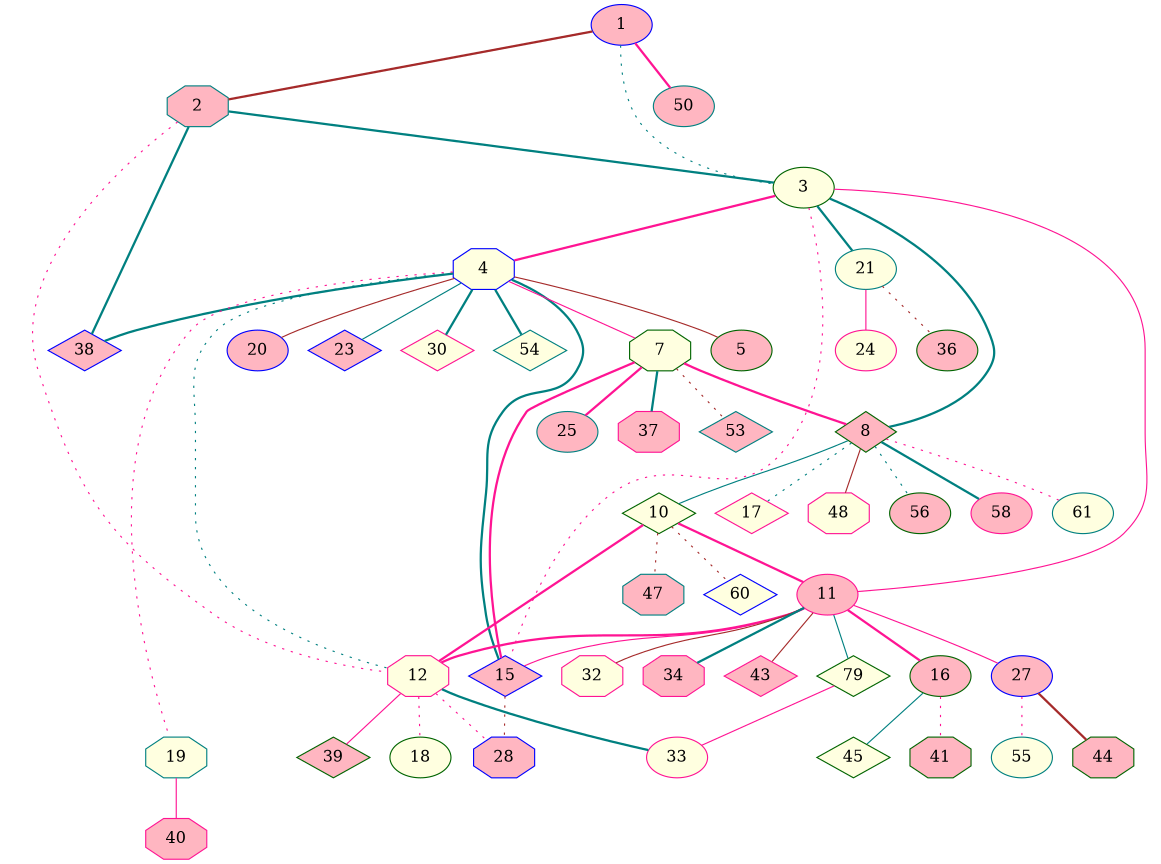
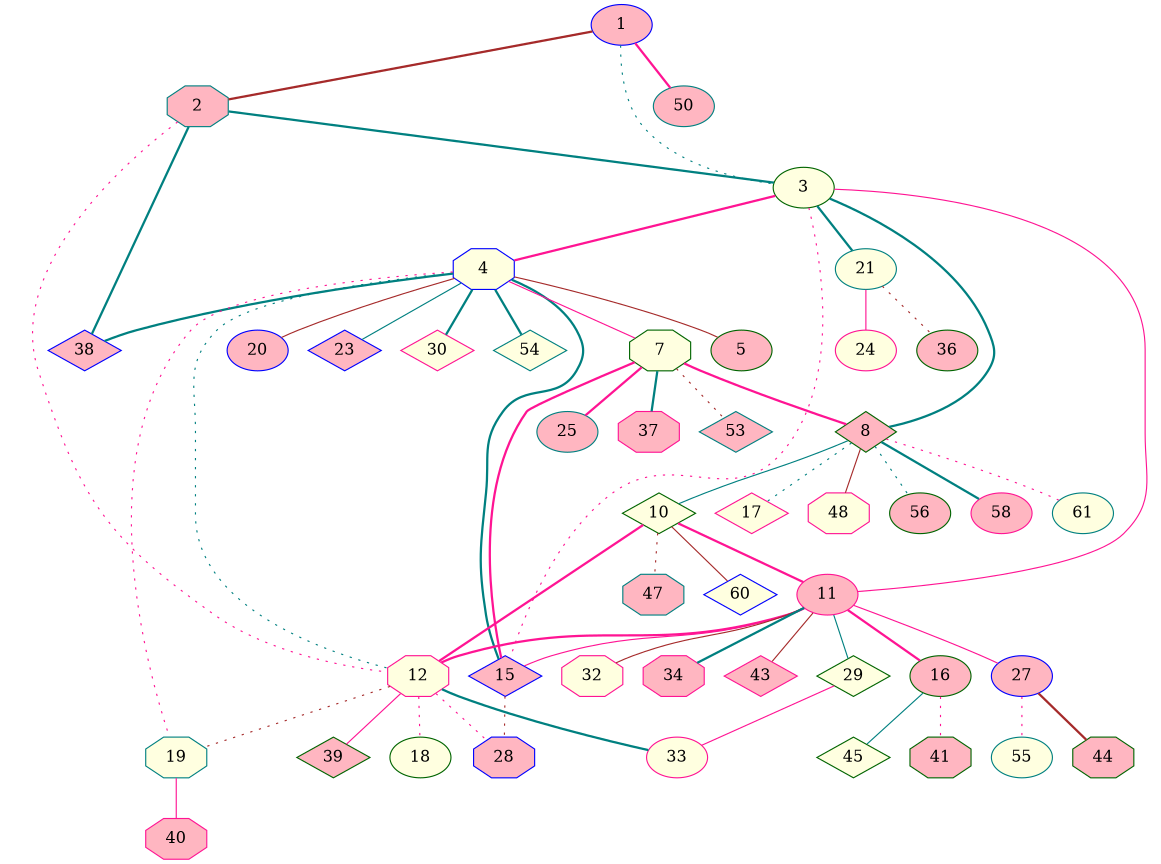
(700, 554) -> (700, 554)
(853, 676) -> (853, 676)
none -> (297, 717)
